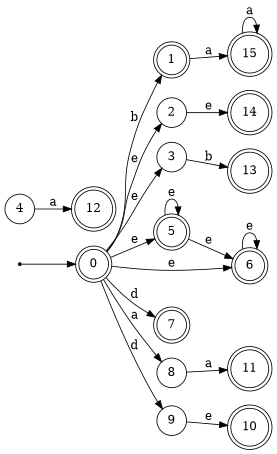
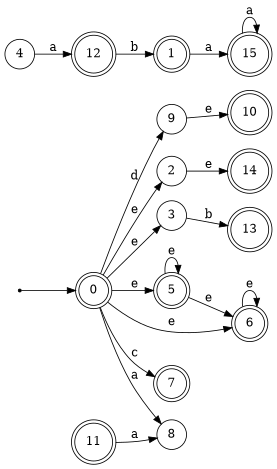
(127, 166) -> (131, 54)
(135, 295) -> (135, 354)
(203, 371) -> (132, 442)
